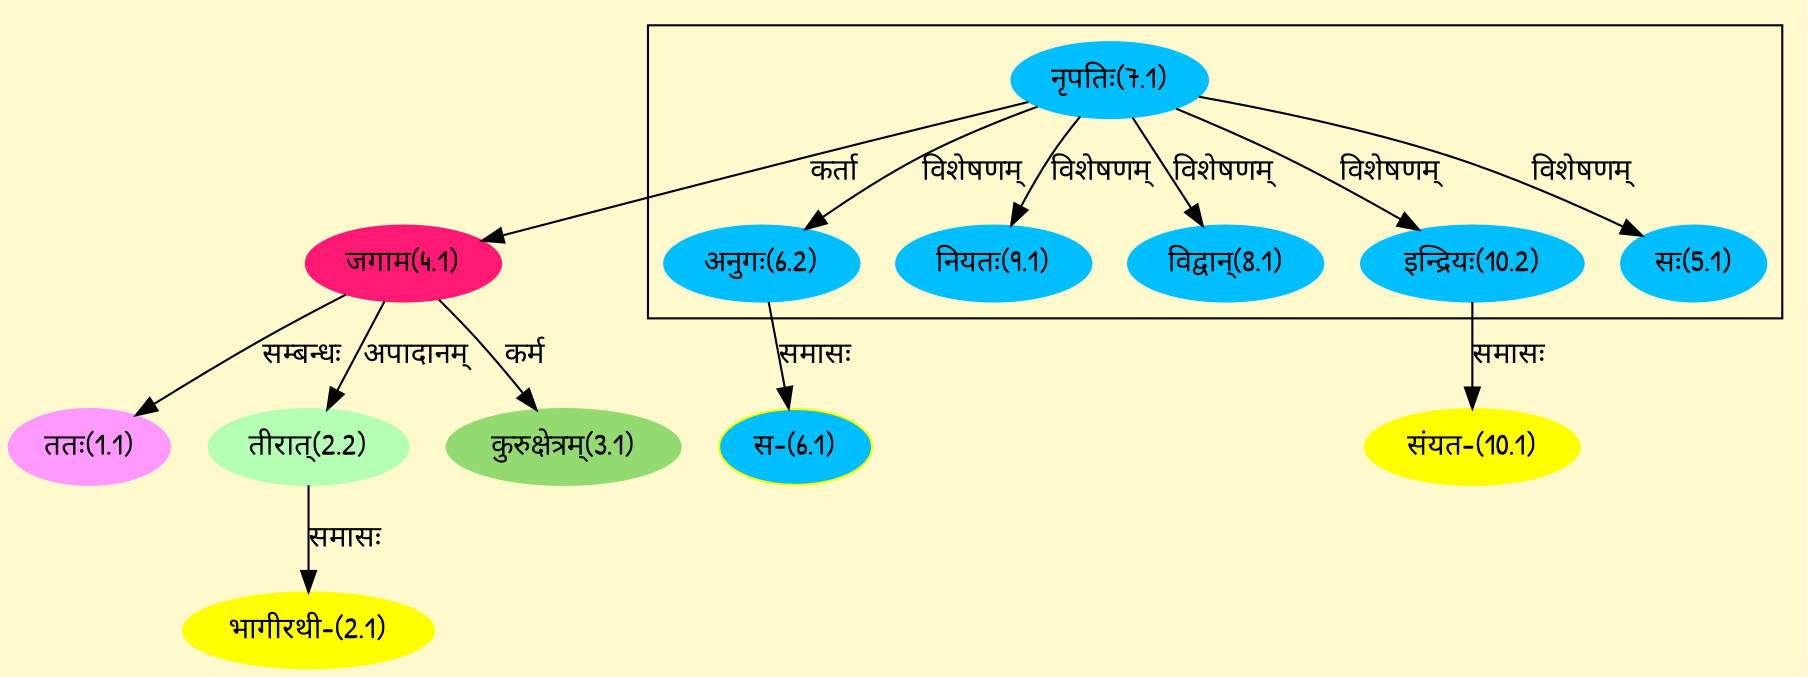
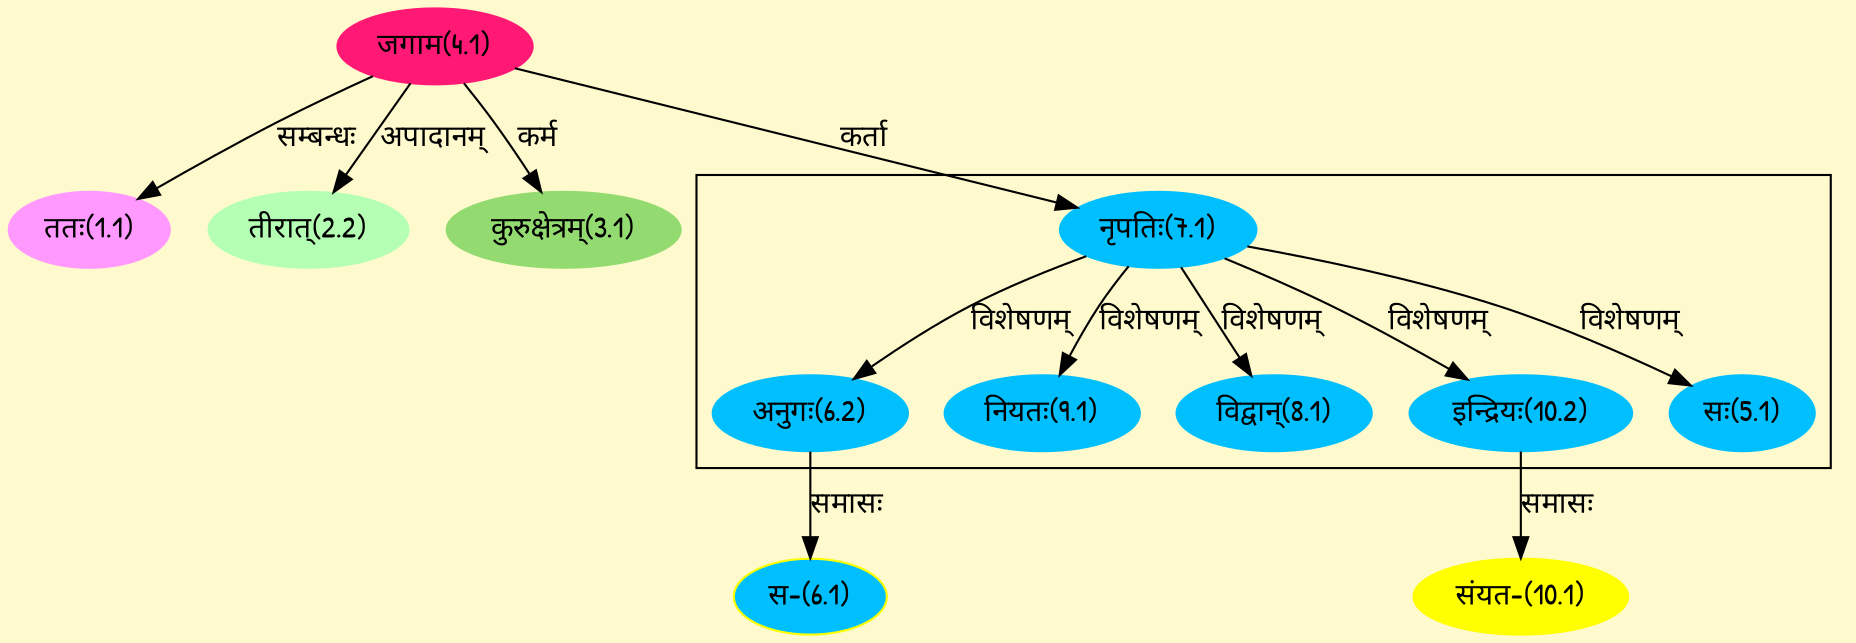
(765, 167) -> (786, 135)
(309, 630) -> none
